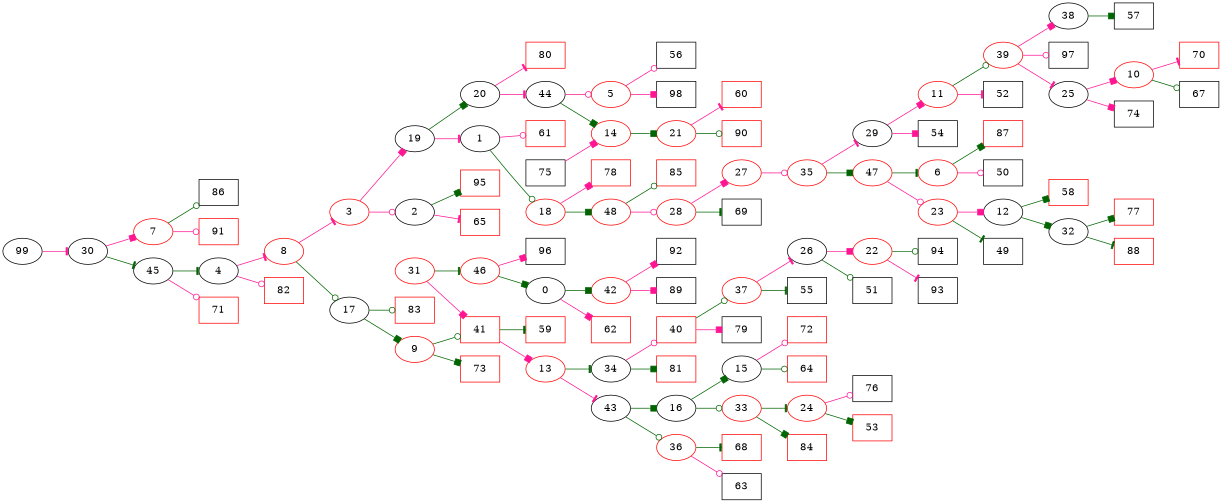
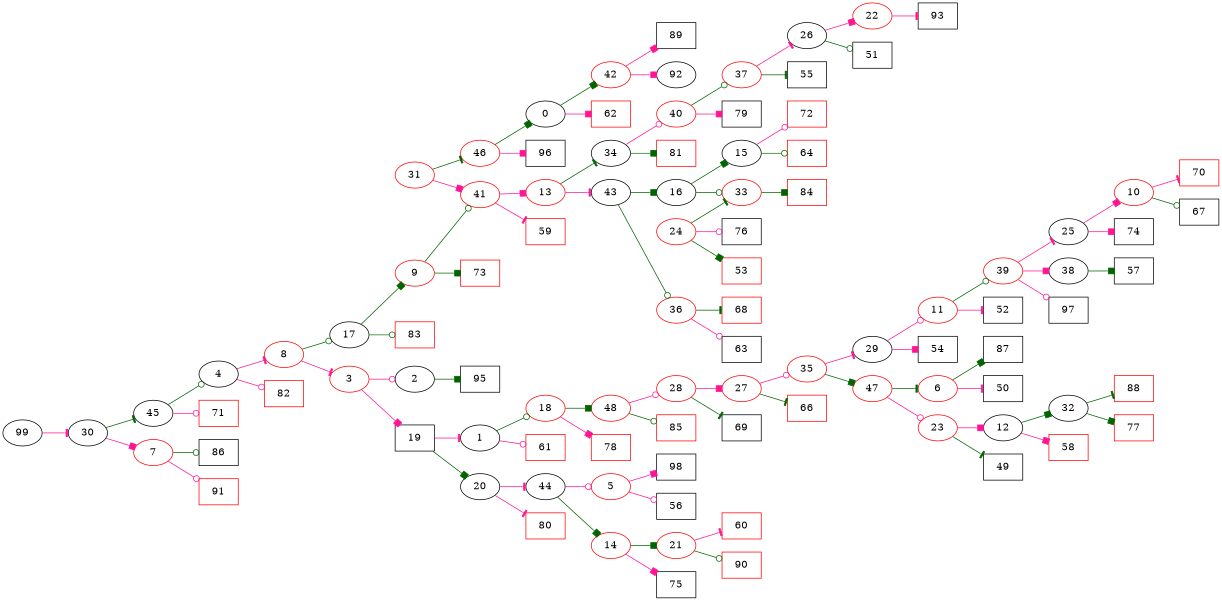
(902, 116) -> (902, 331)
(1003, 134) -> (1003, 349)
(415, 139) -> (415, 438)
(578, 154) -> (638, 562)
(968, 173) -> (969, 389)
(480, 183) -> (480, 379)
(1032, 204) -> (1032, 436)
(480, 222) -> none
(676, 251) -> (676, 75)
(938, 251) -> none
(184, 271) -> (183, 395)
(480, 330) -> (480, 195)
(511, 330) -> (509, 211)
(676, 330) -> (676, 114)
(773, 408) -> (707, 213)
none -> (807, 408)
